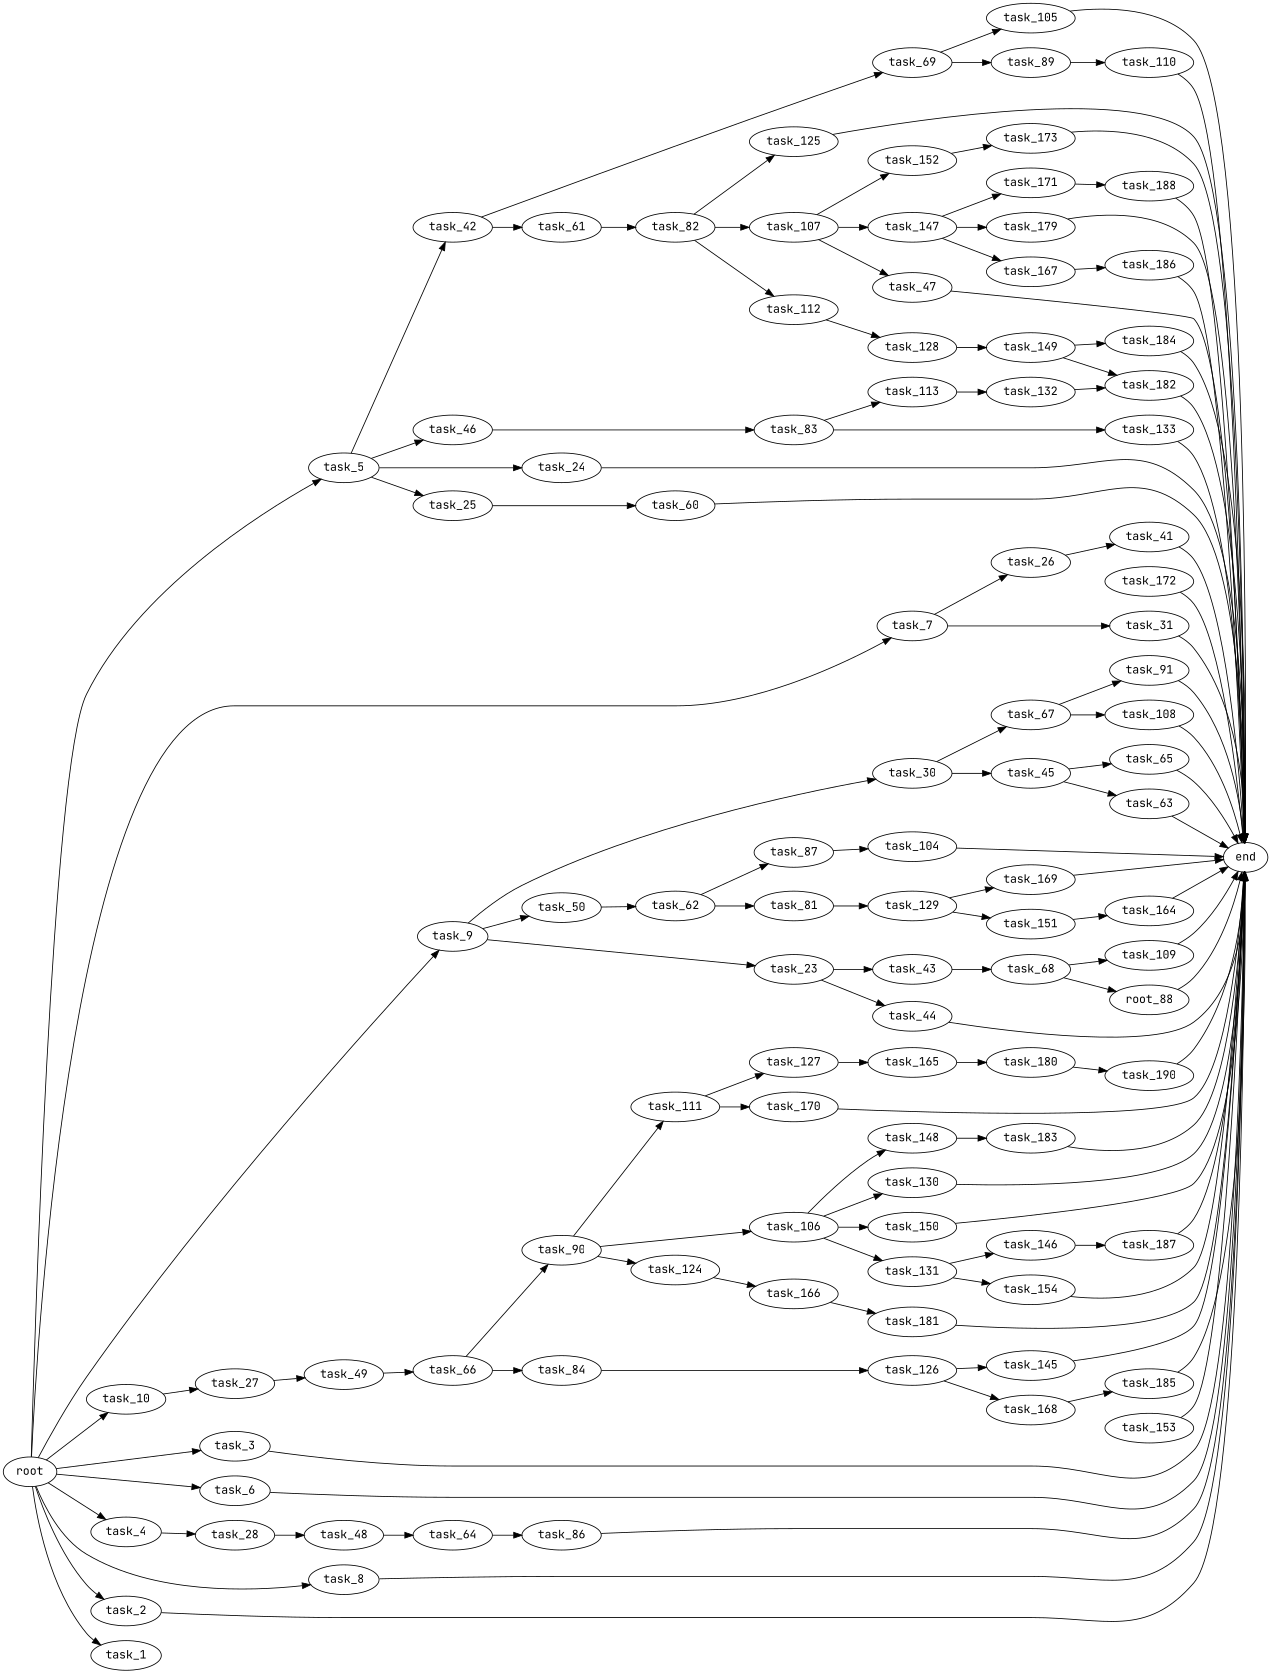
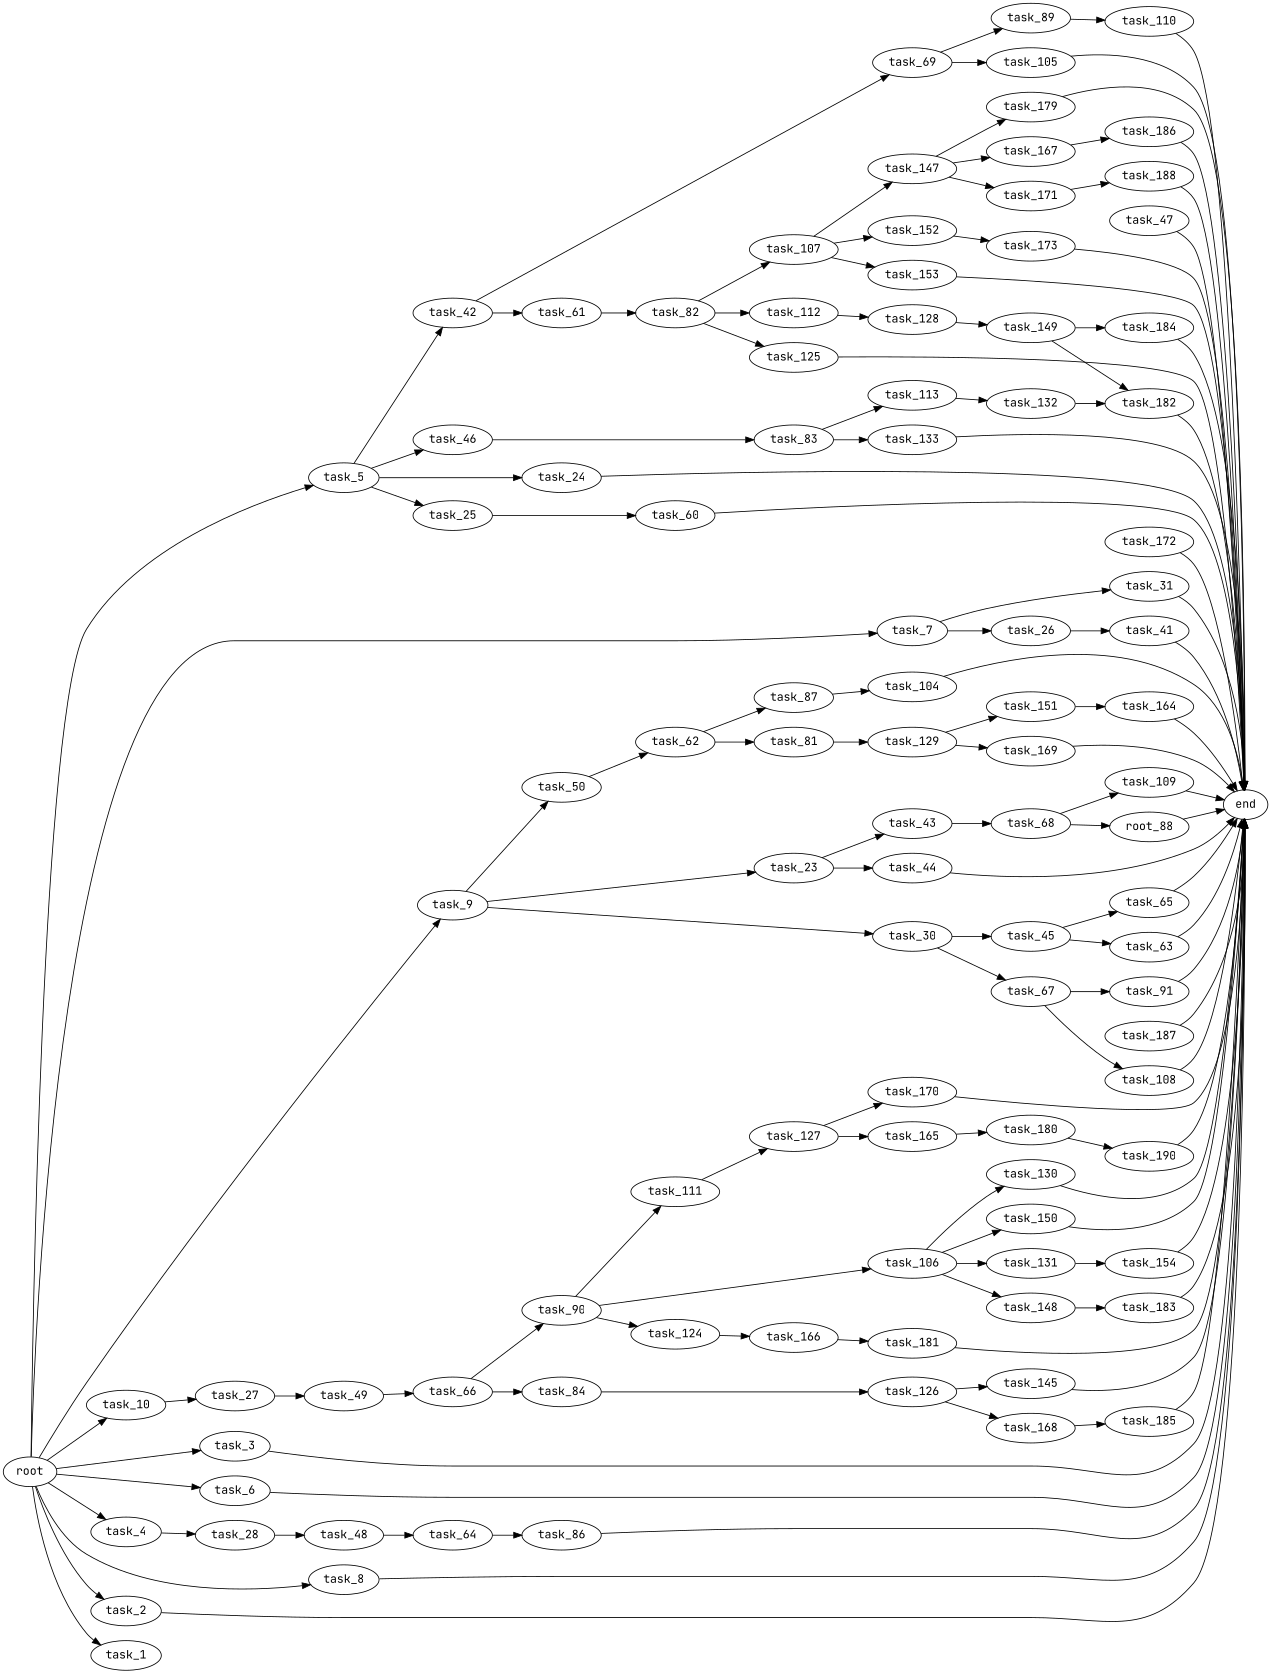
(850, 256) -> (849, 261)
(730, 1107) -> (849, 1116)
(1031, 1245) -> none
